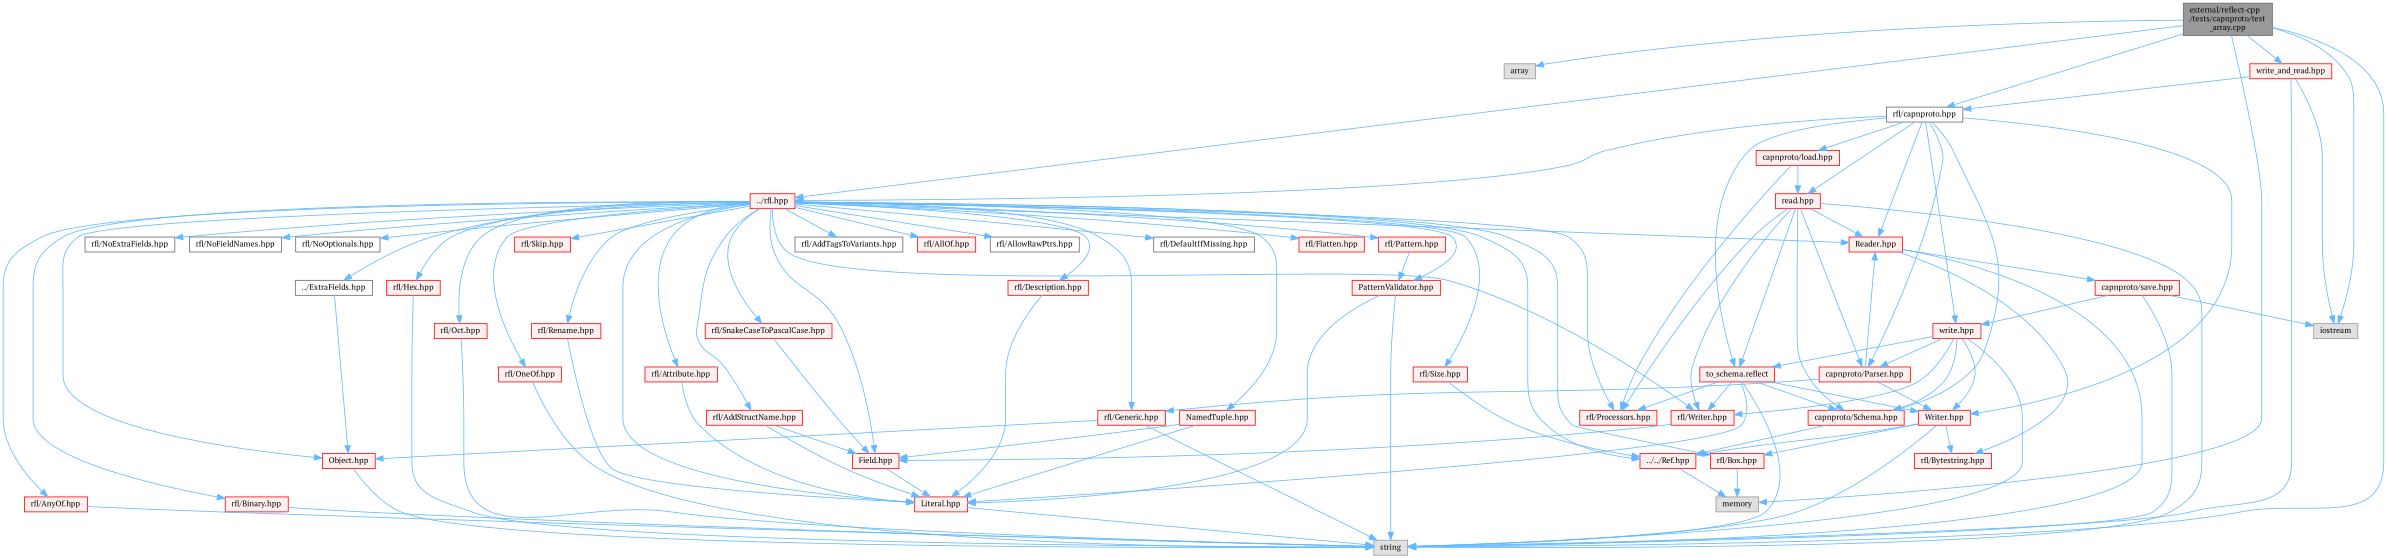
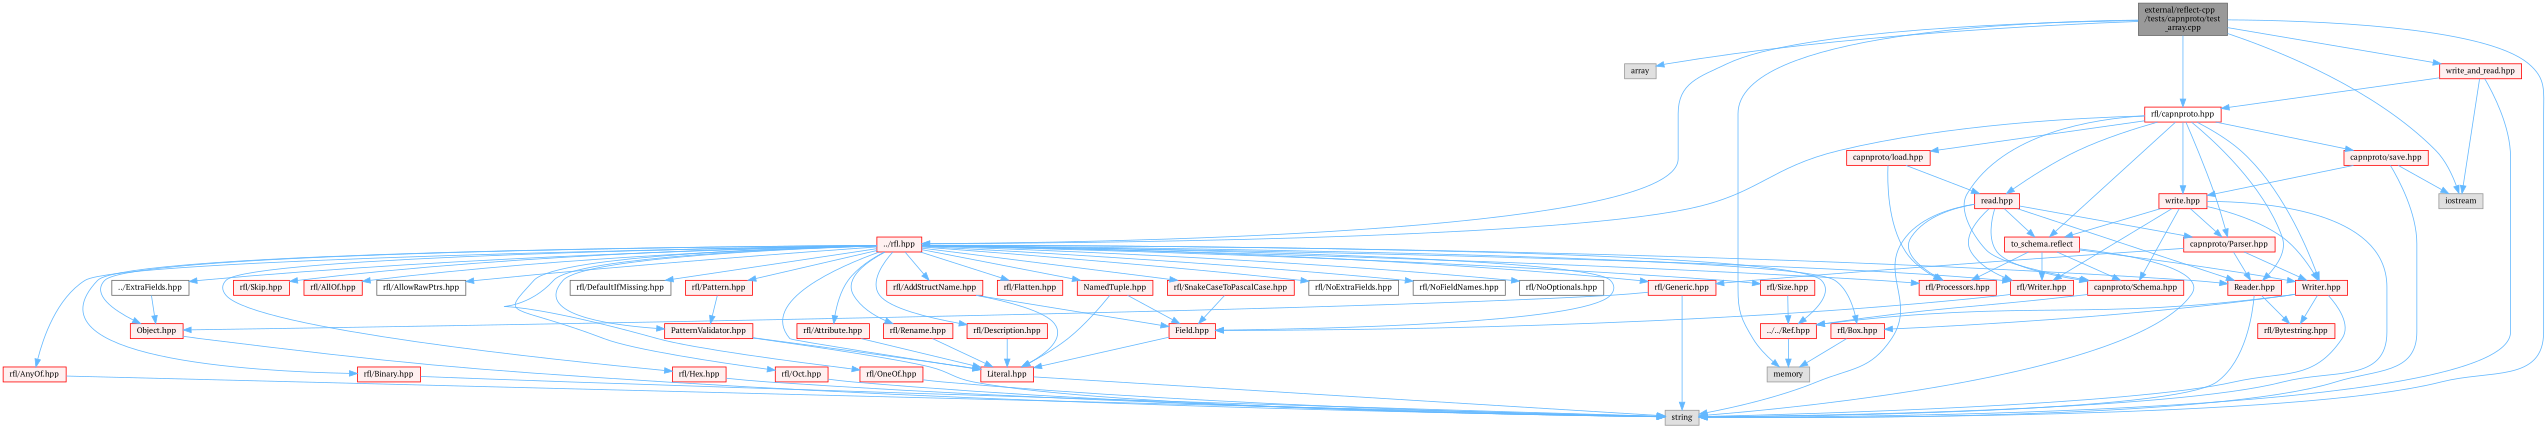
(1925, 115) -> (2183, 115)
(849, 245) -> none
(1990, 264) -> (2280, 135)
(1383, 473) -> none
